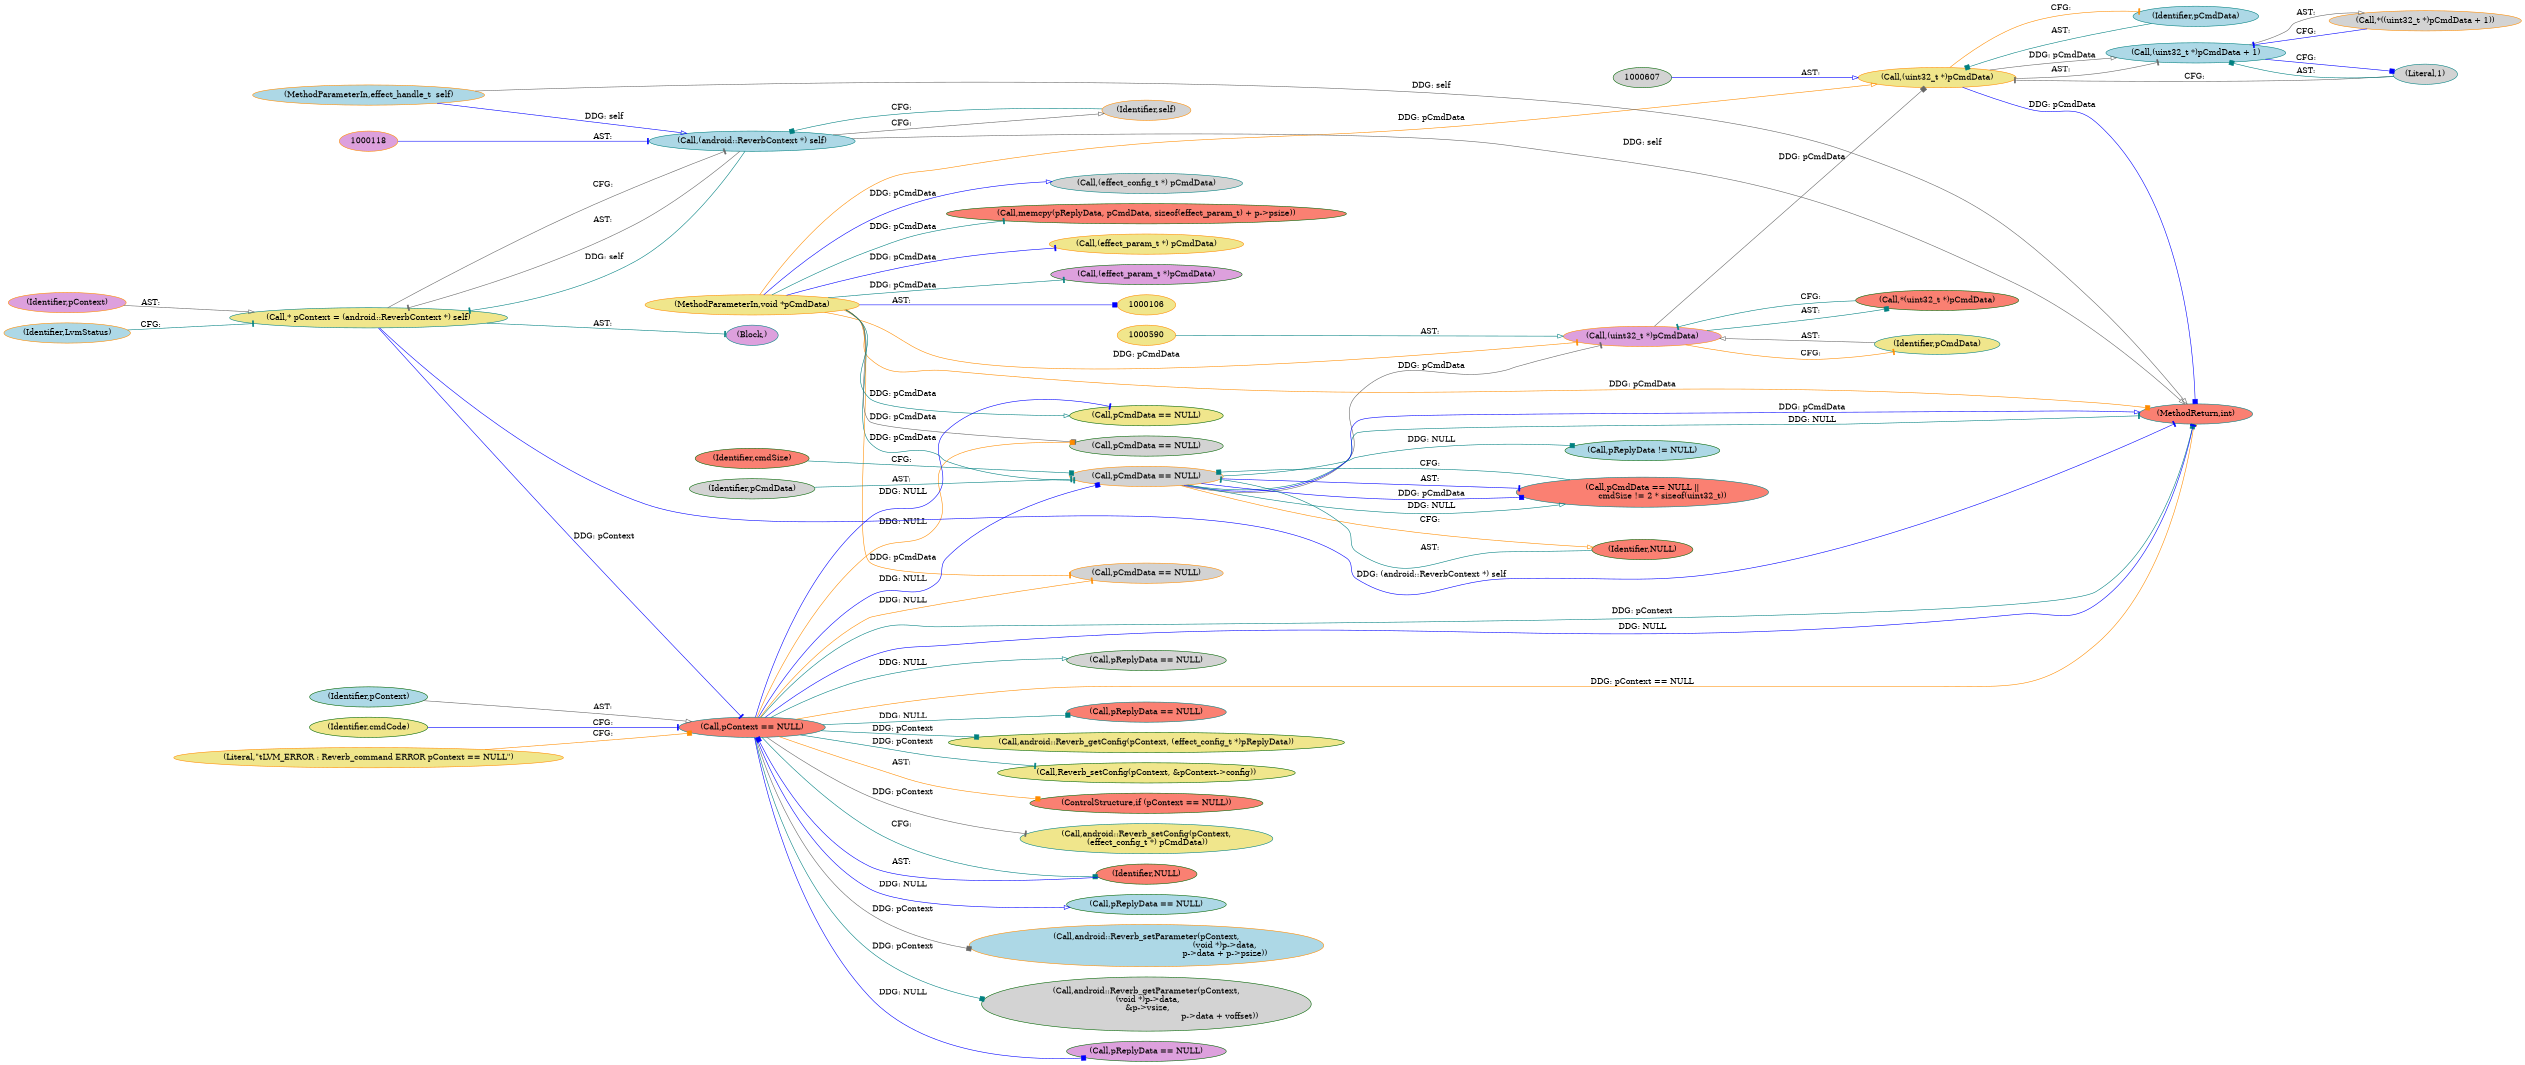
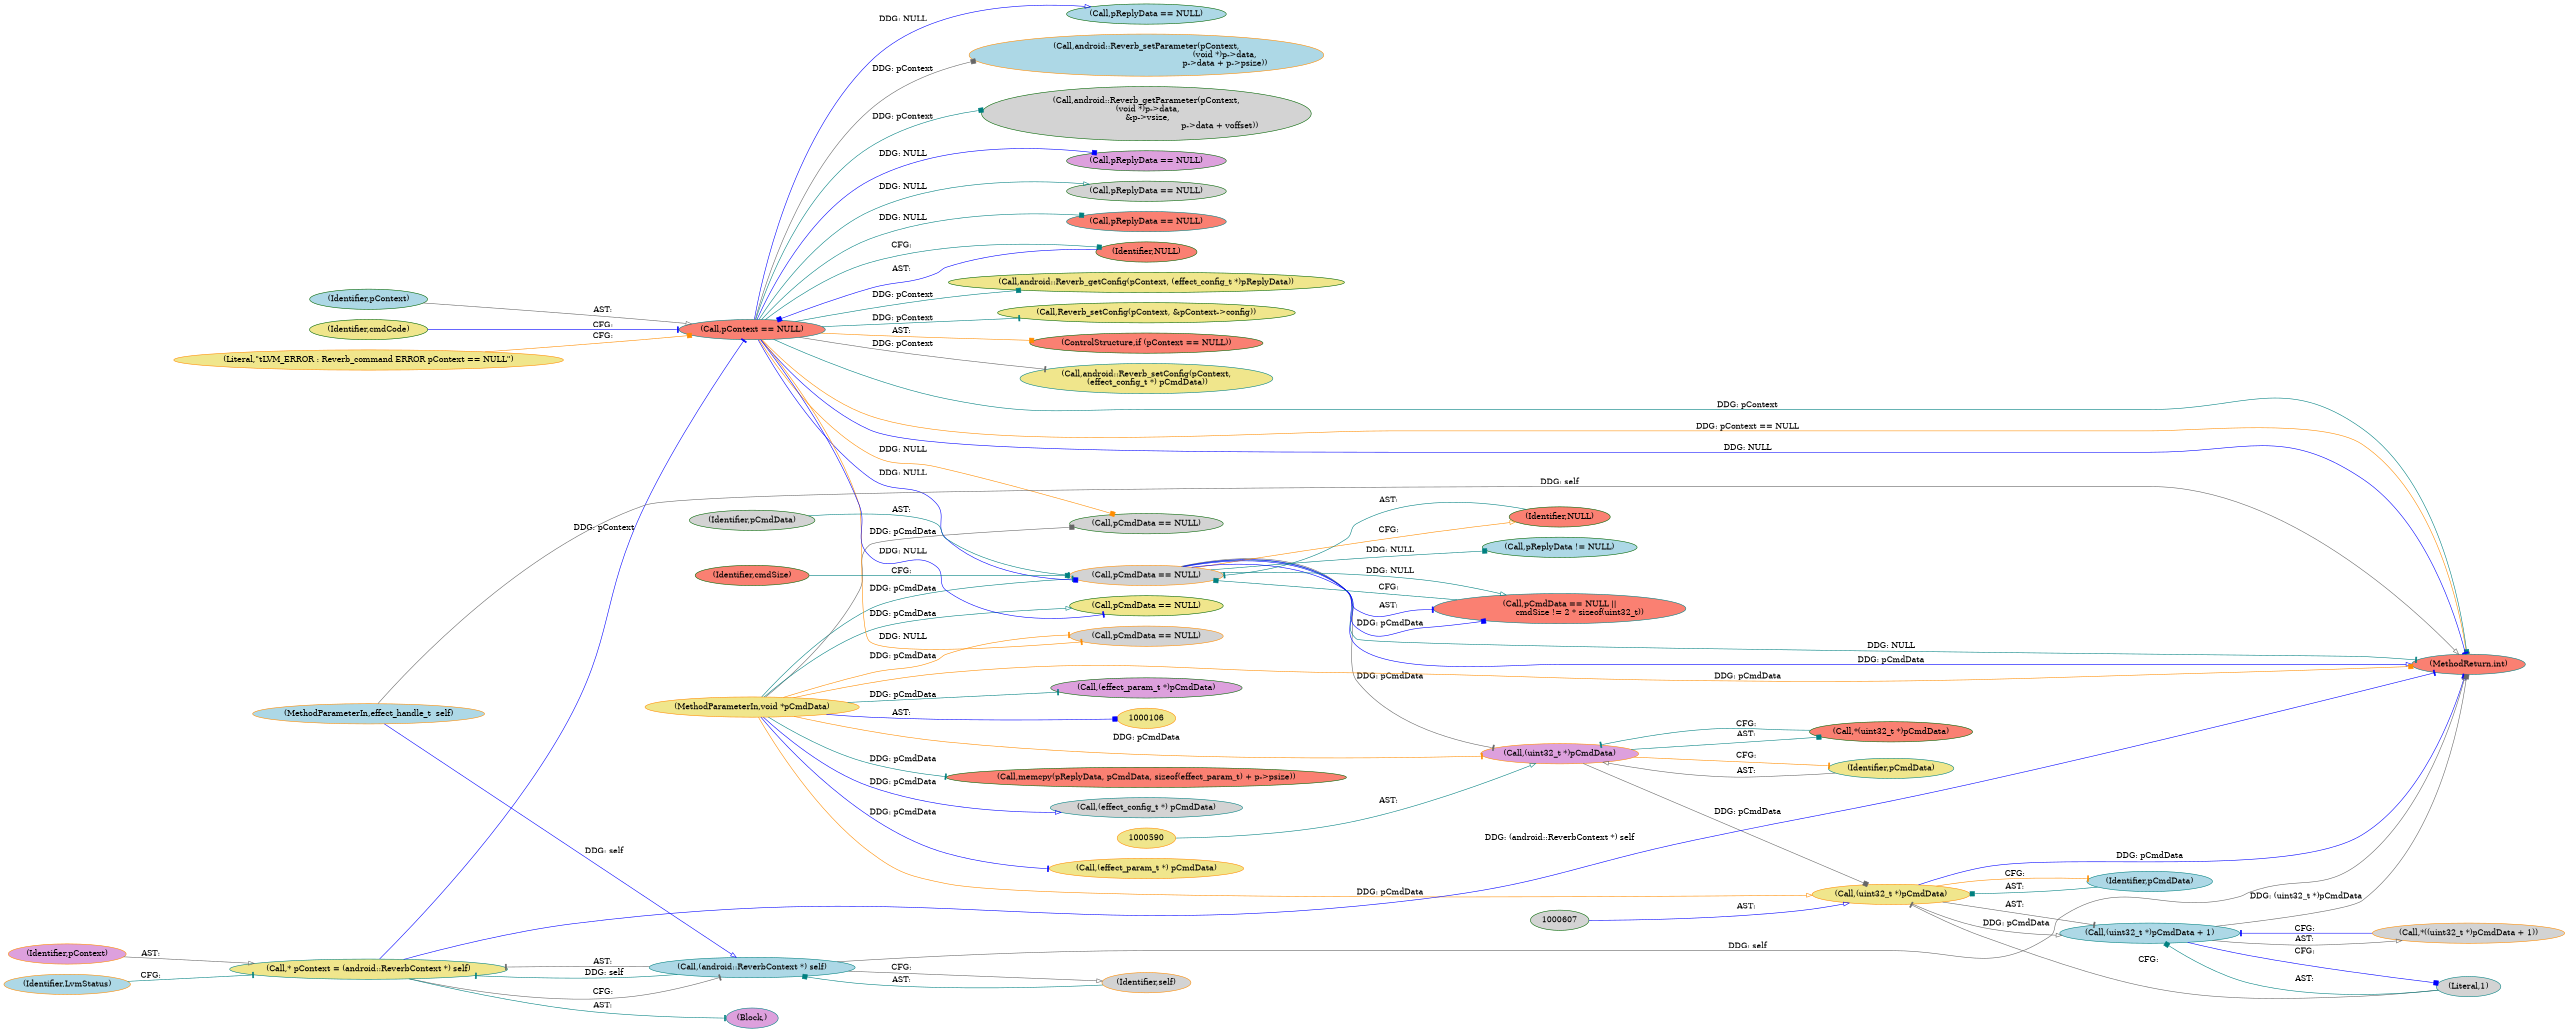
(903, 108) -> (903, 980)
(369, 141) -> none
none -> (2397, 865)
